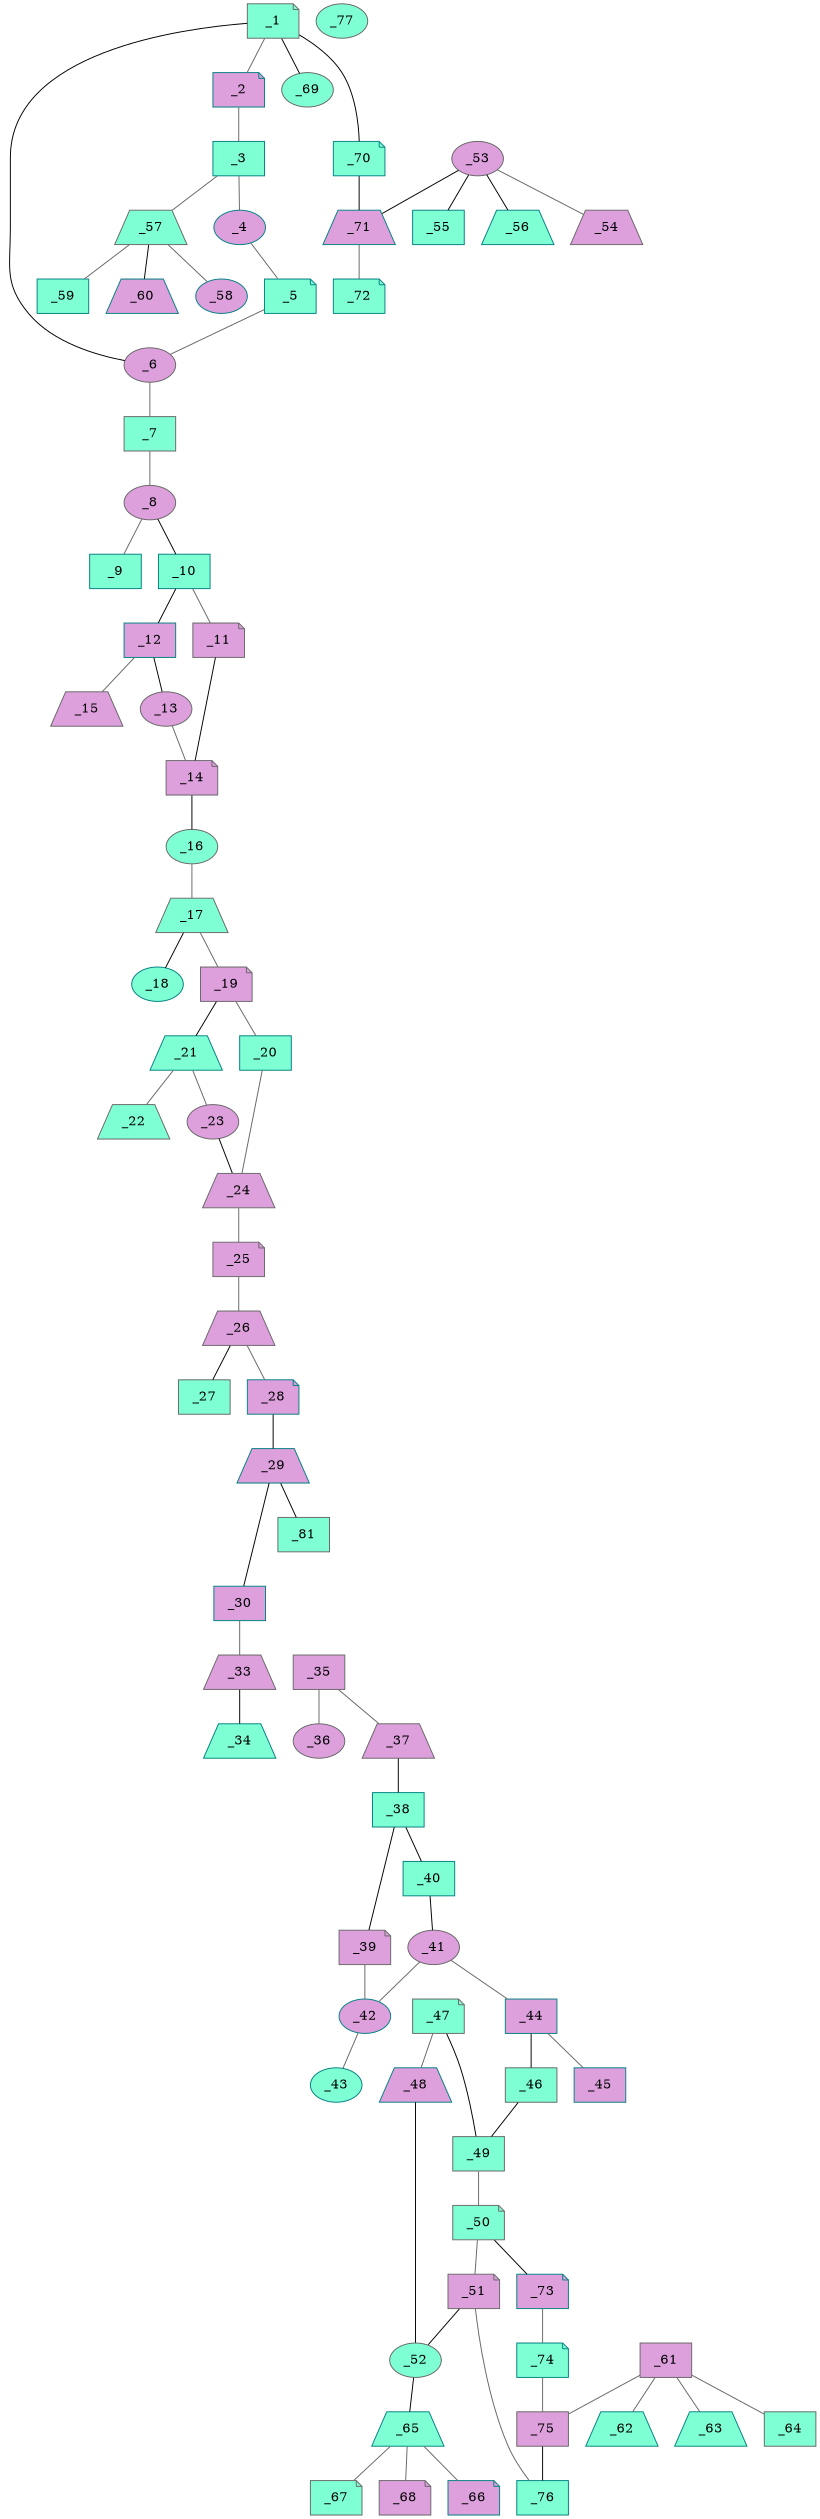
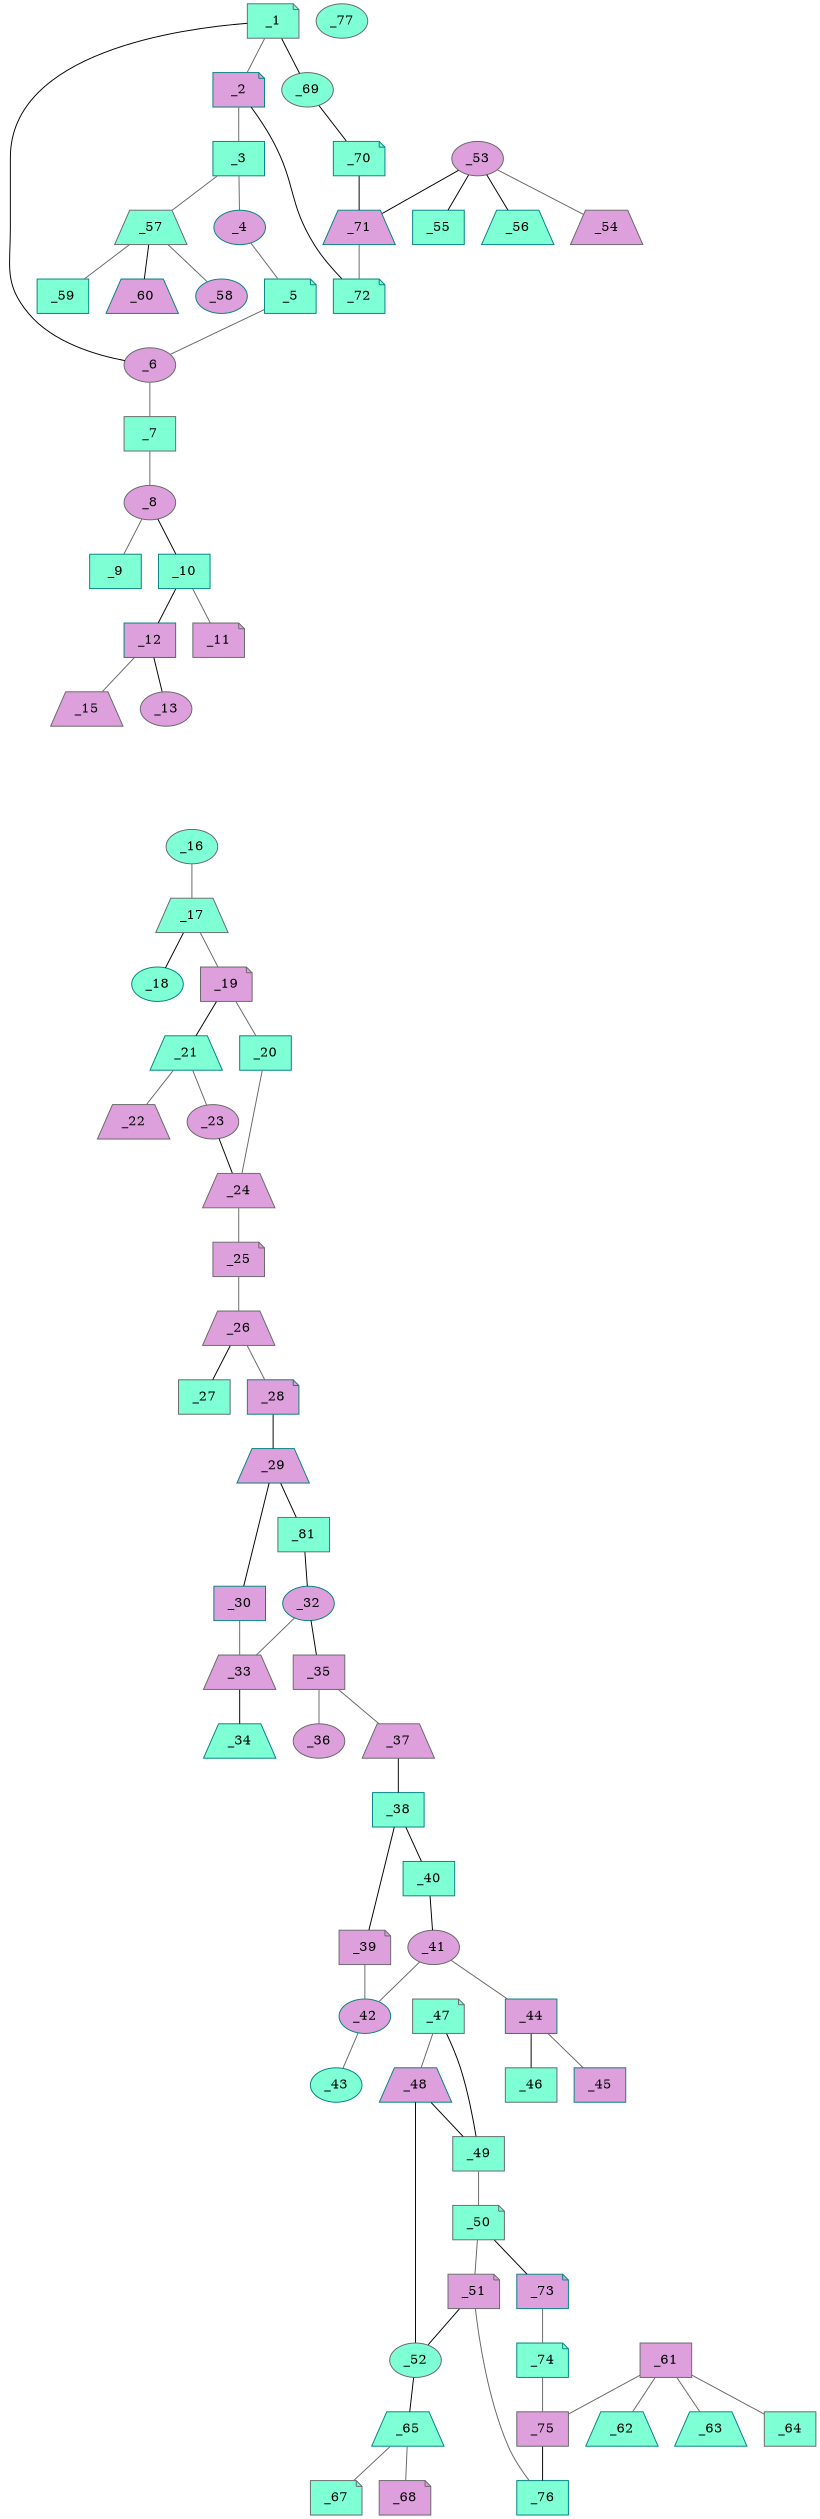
(345, 79) -> (333, 123)
none -> (293, 195)
(192, 778) -> none
(134, 1122) -> (134, 1122)
none -> (308, 1603)
(505, 2120) -> (447, 2120)
(474, 2498) -> none
